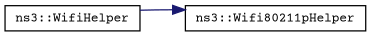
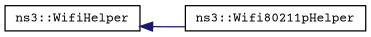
(156, 10) -> (169, 27)
